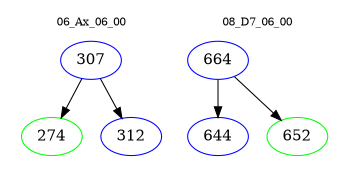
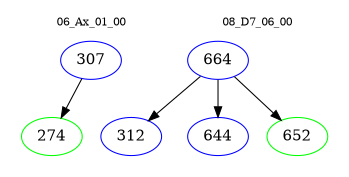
(92, 23) -> (92, 23)
(109, 94) -> (186, 88)
